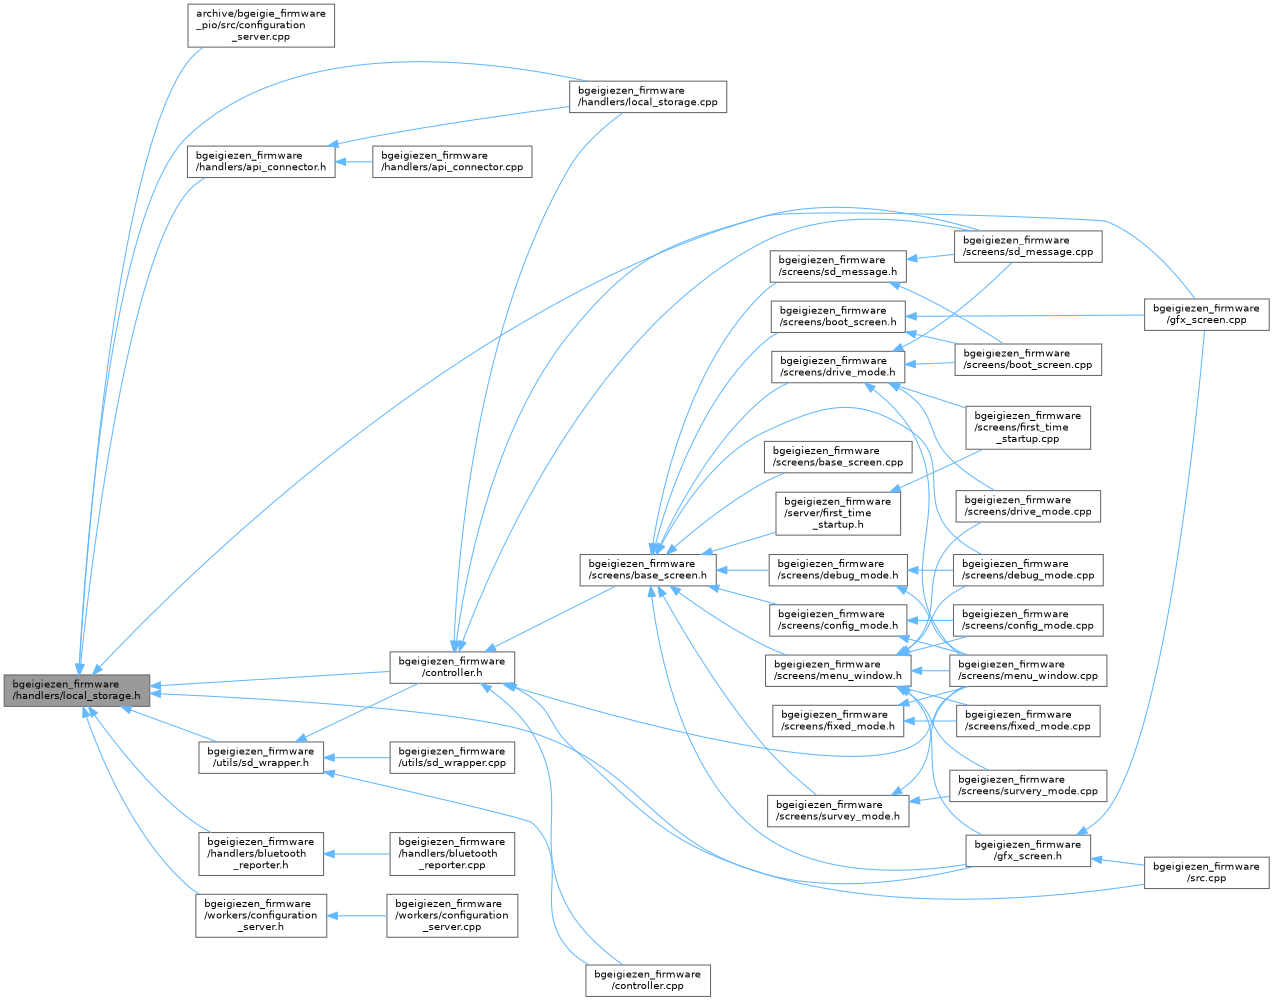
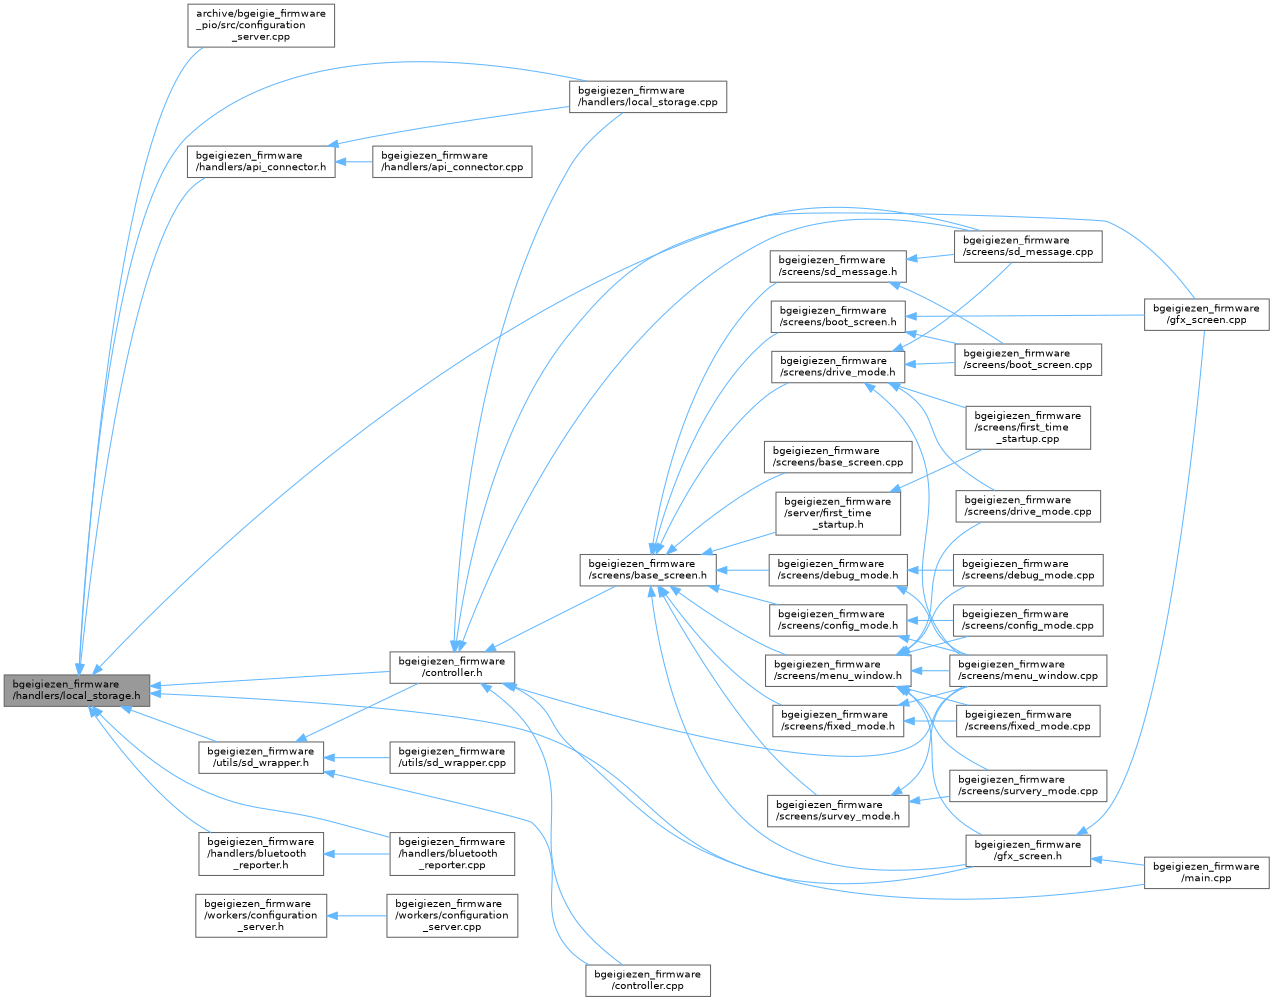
(836, 408) -> (718, 657)
(131, 814) -> (233, 802)
(1207, 873) -> (1207, 873)
